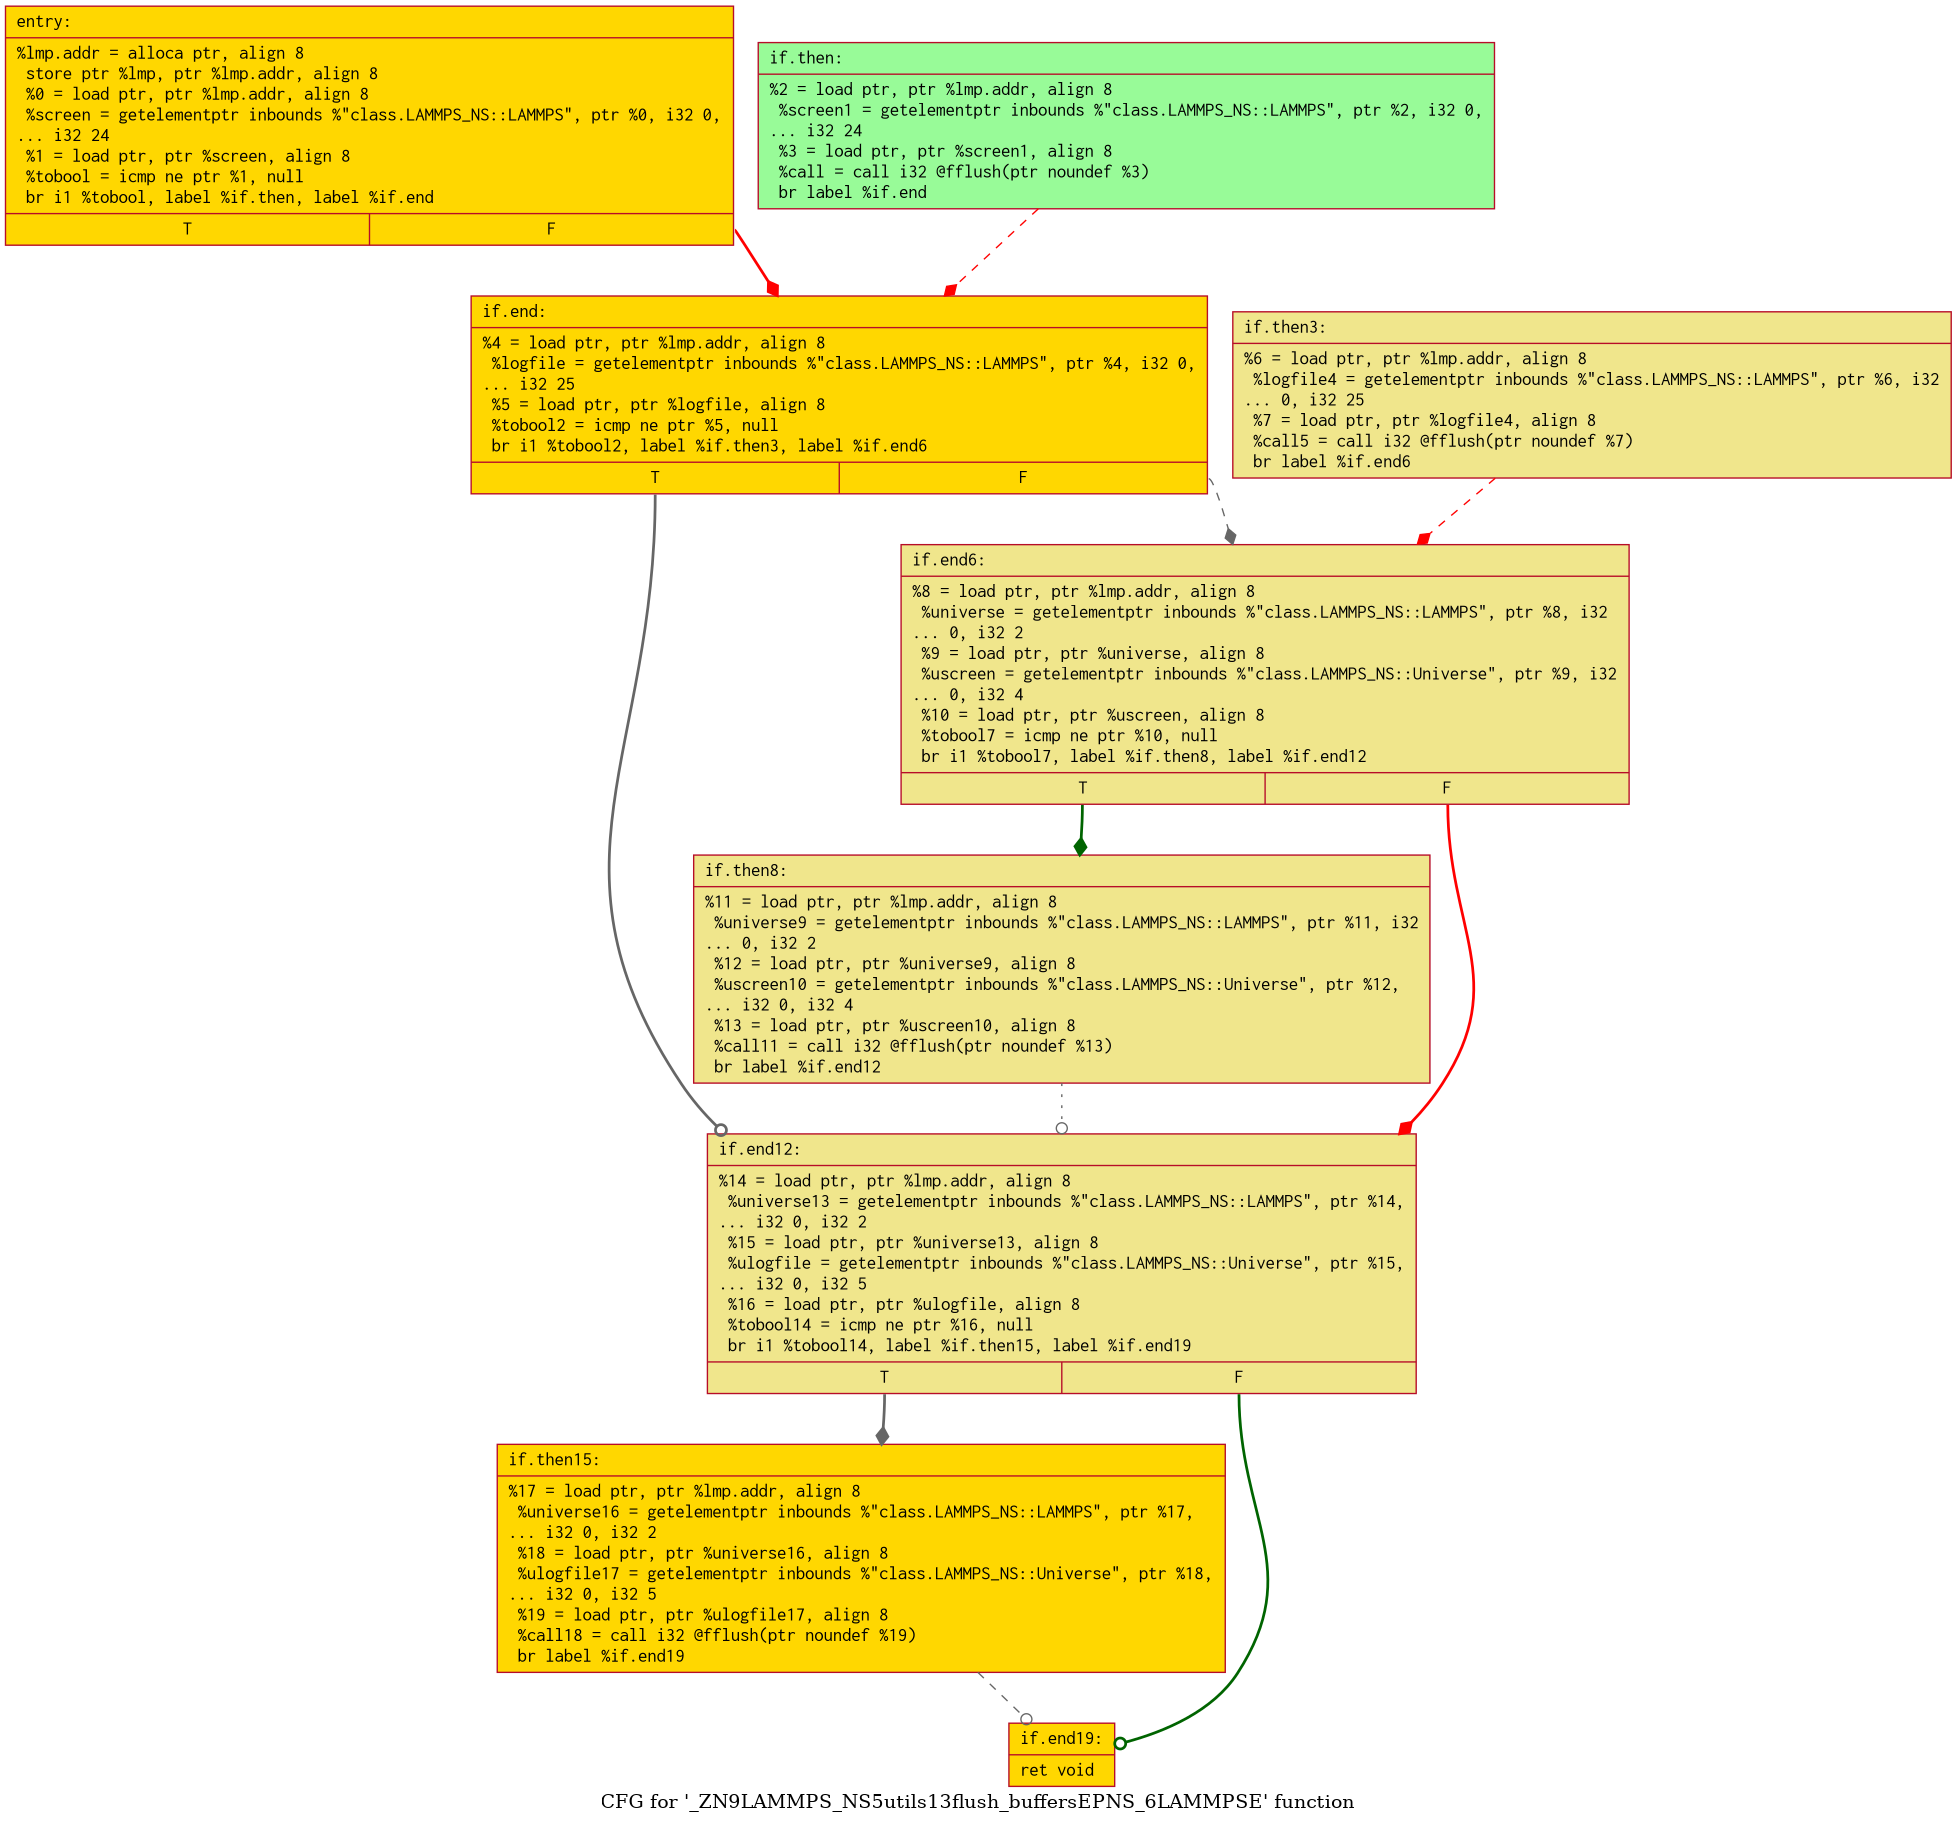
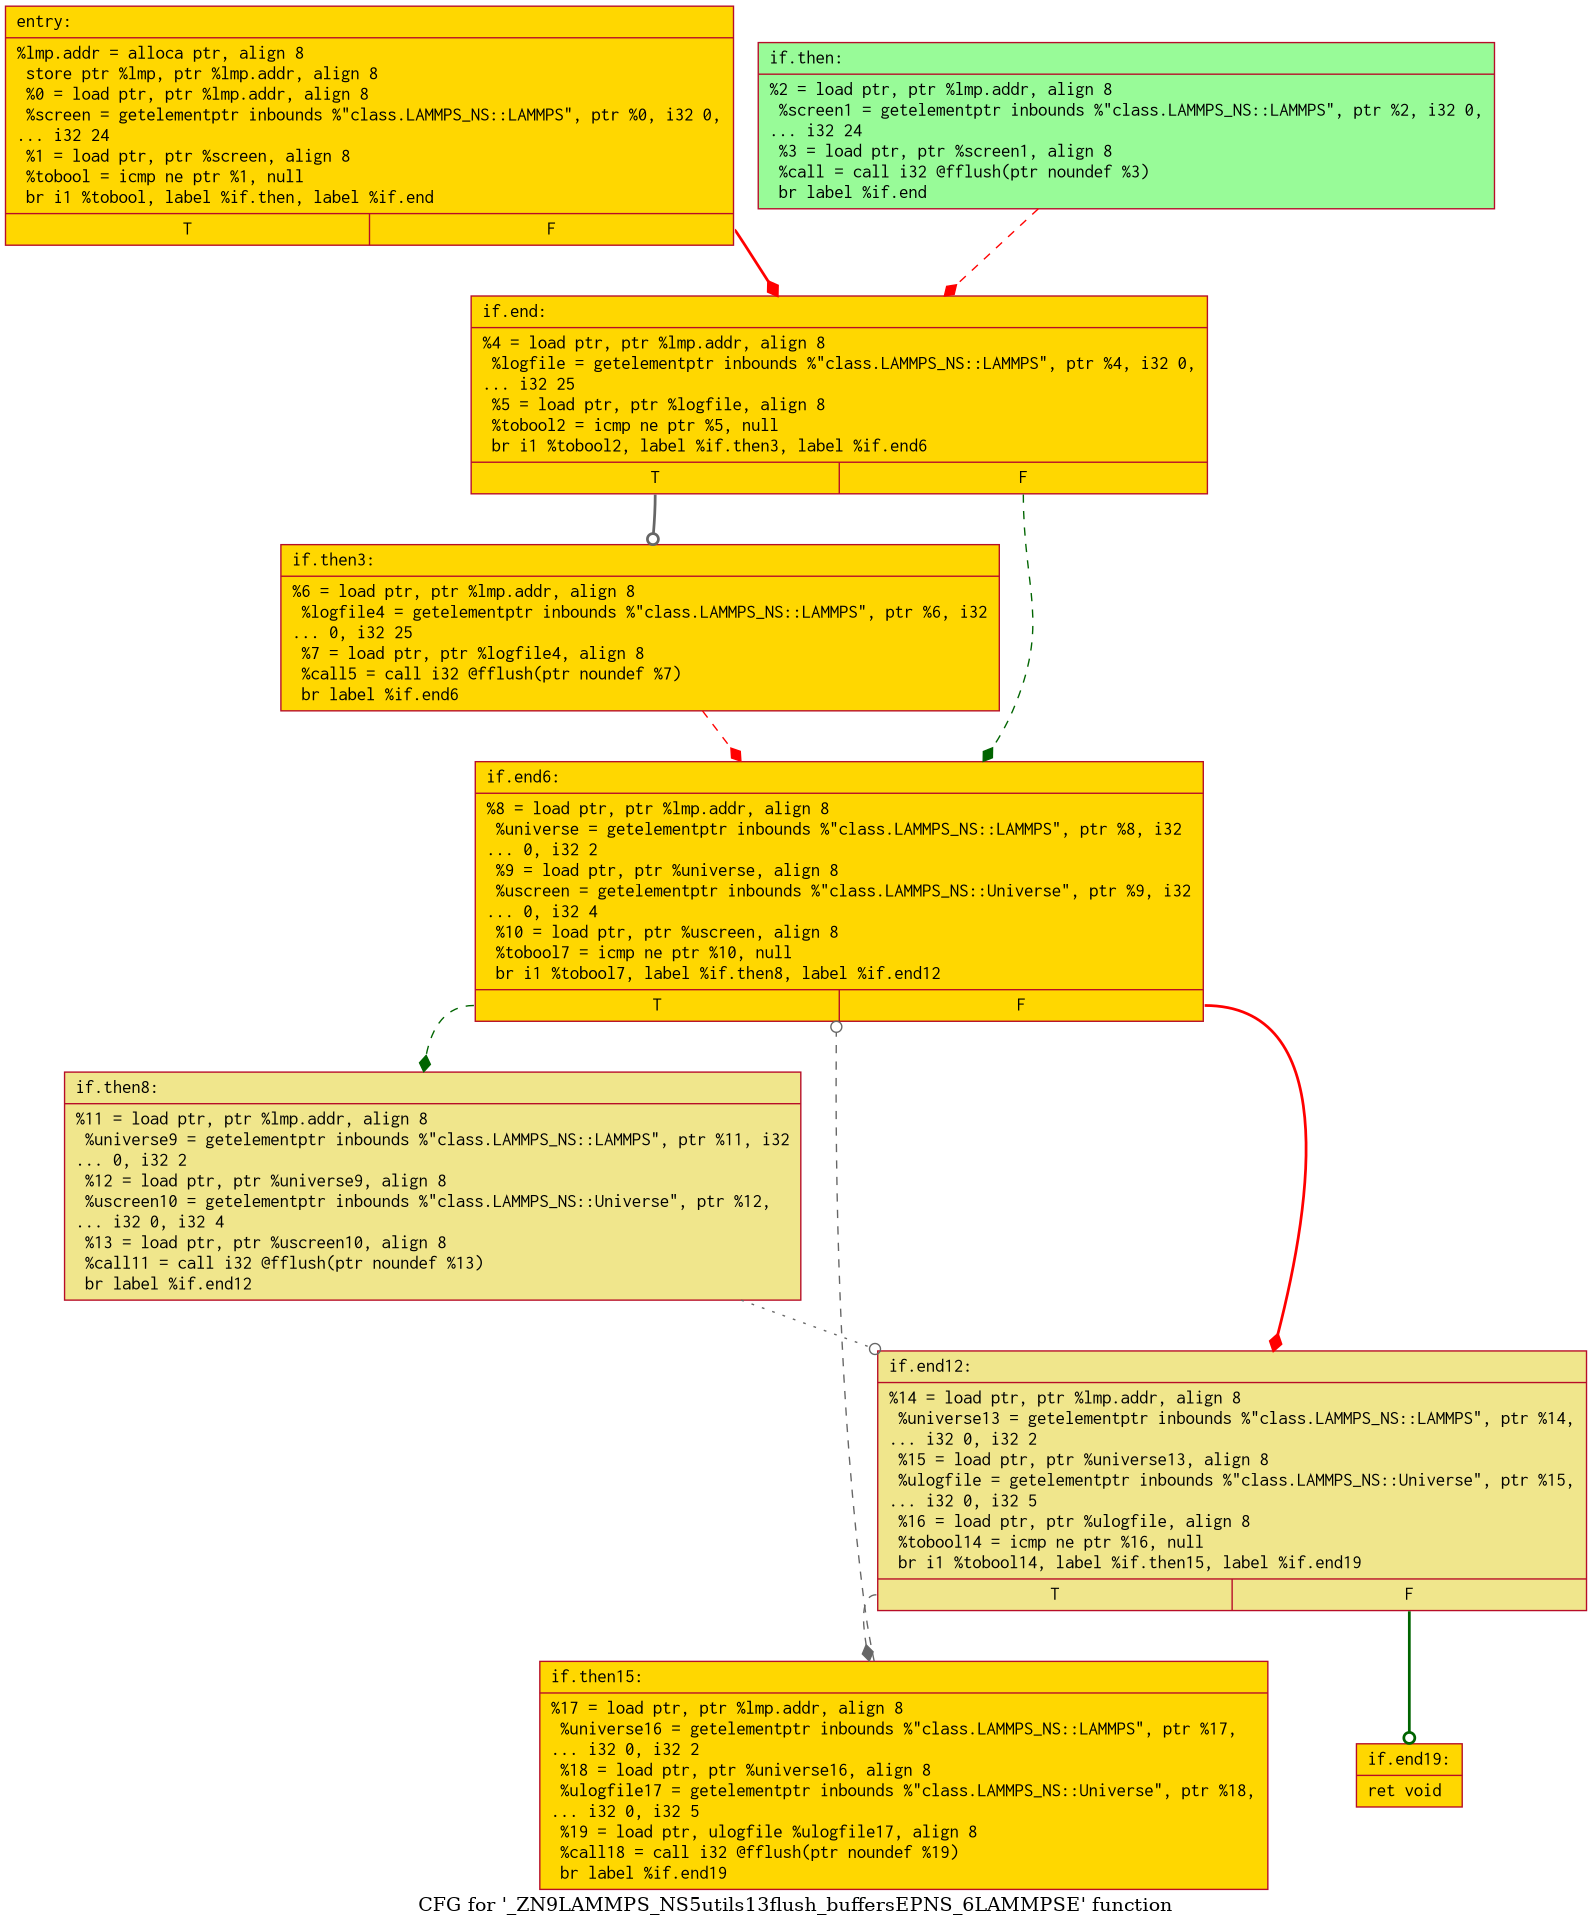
(1592, 395) -> (640, 628)
(1220, 503) -> (1033, 625)
(1265, 674) -> (839, 891)
(1082, 822) -> (441, 1021)
(613, 823) -> (655, 514)
(884, 1411) -> (864, 1617)
(698, 1615) -> (764, 1832)
(1000, 1694) -> (843, 1348)
